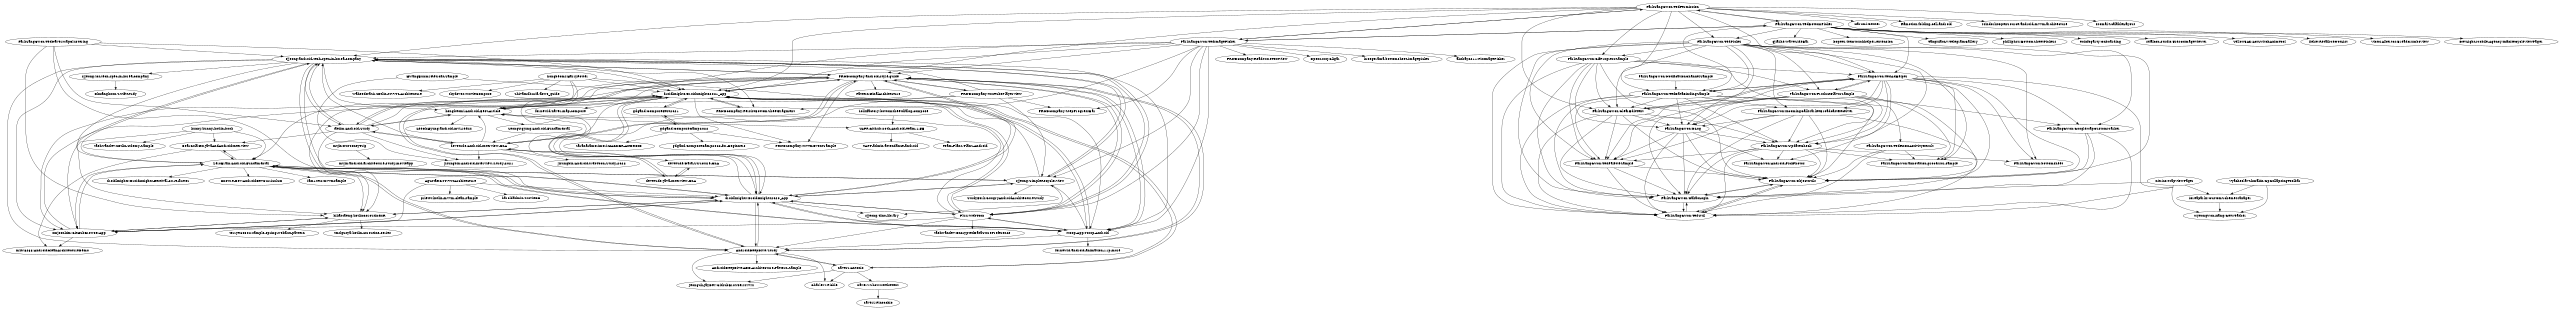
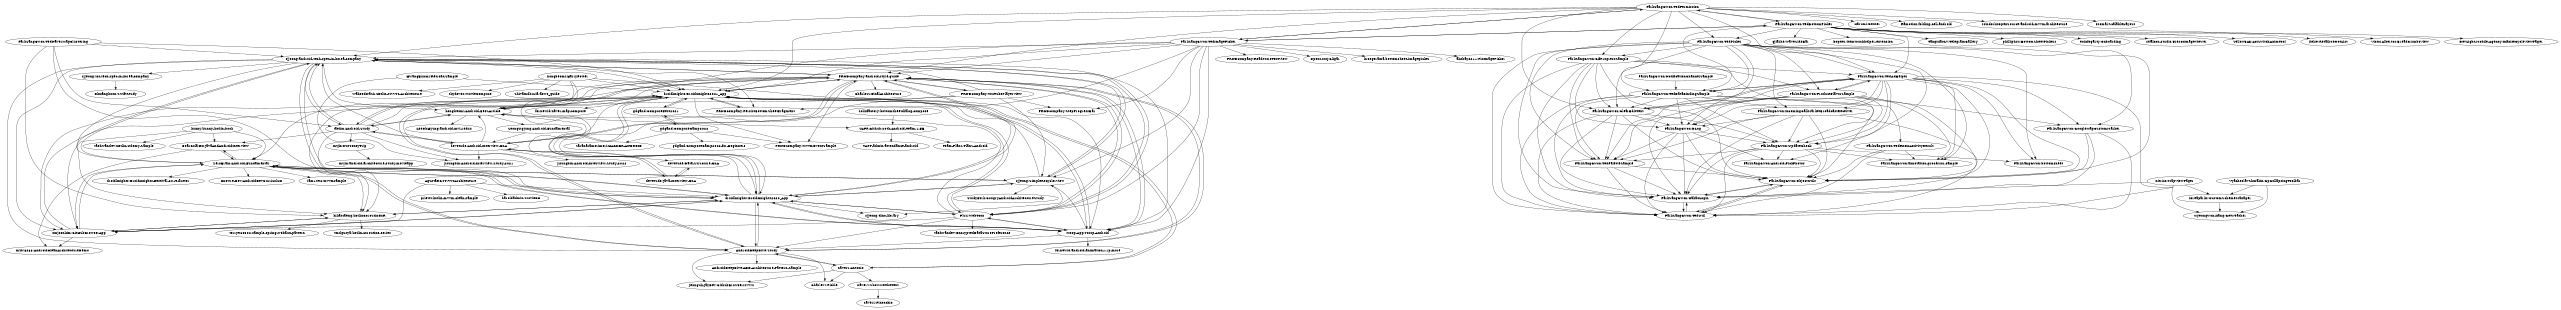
(878, 94) -> (878, 94)
none -> (351, 136)
(592, 164) -> (592, 164)
